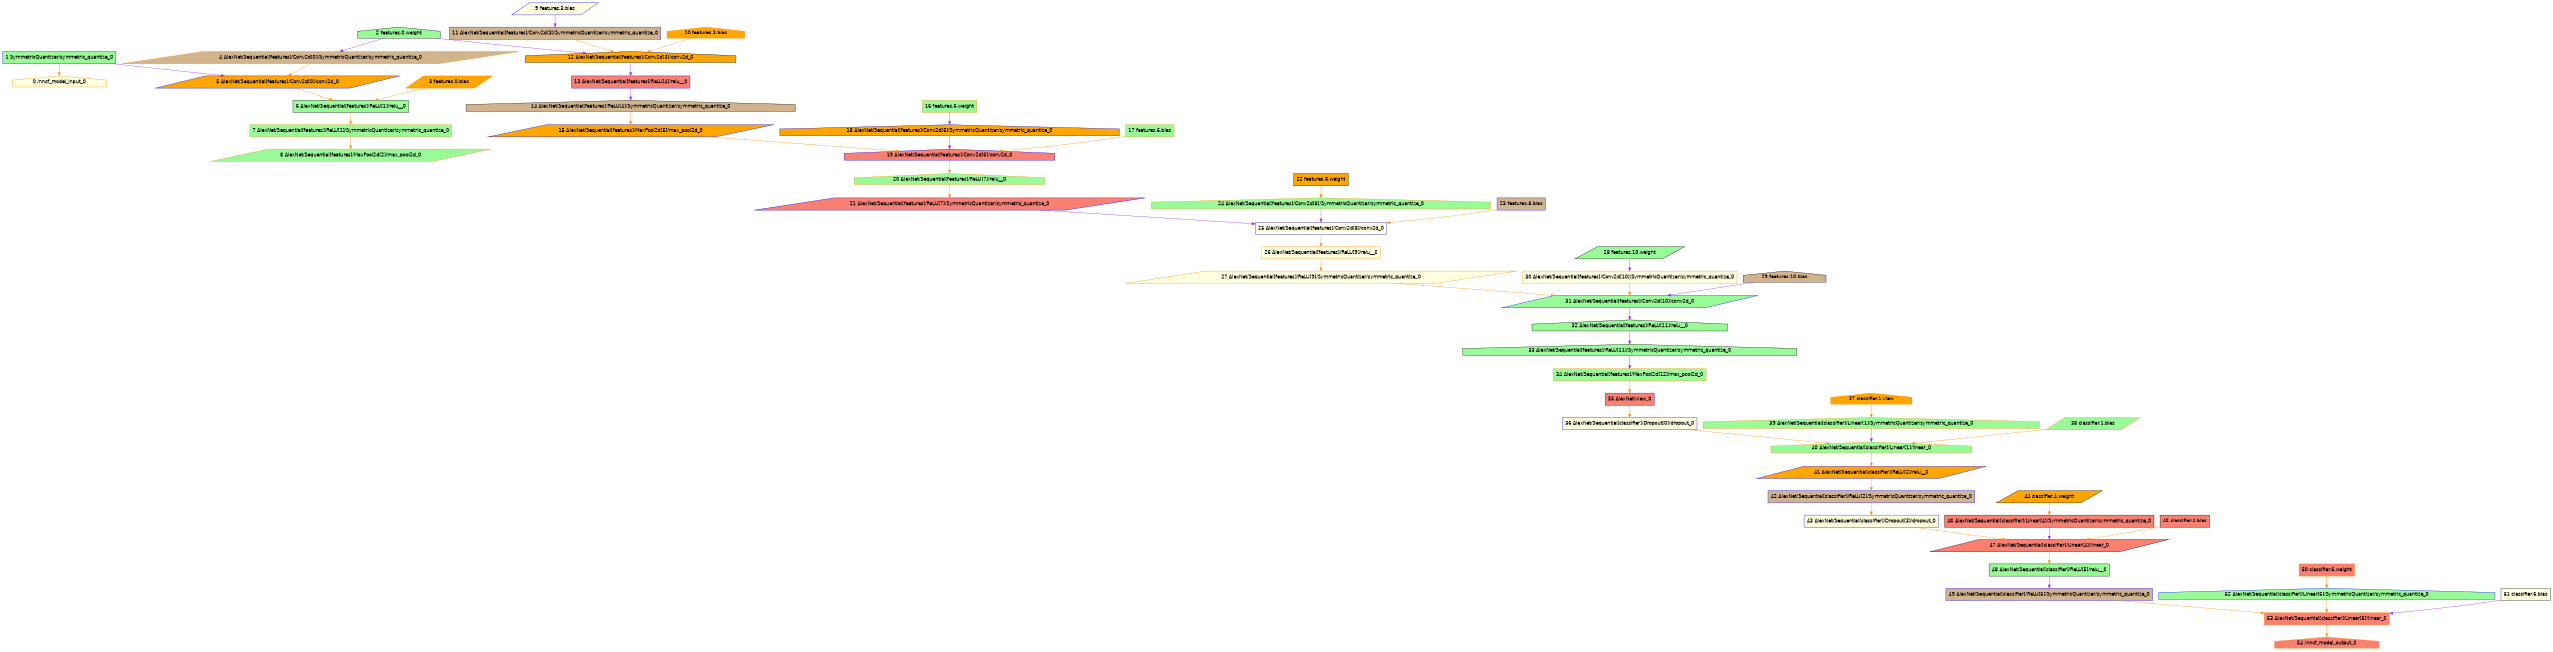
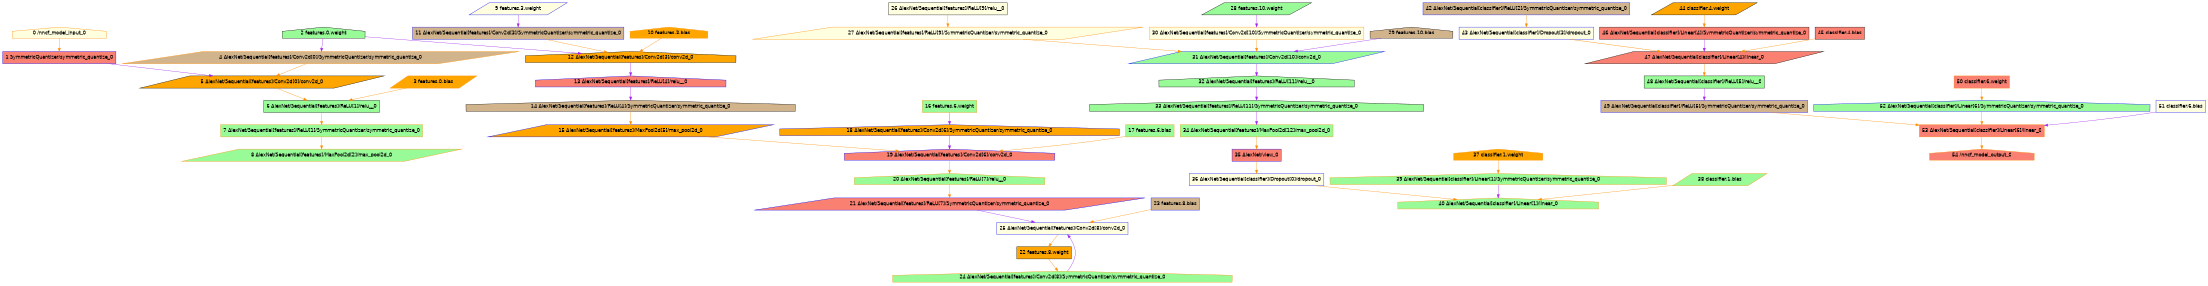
(555, 9) -> (518, 9)
(59, 58) -> (59, 58)
(59, 68) -> (59, 43)
(278, 82) -> (262, 82)
(631, 82) -> (631, 82)
(1321, 239) -> (1054, 239)
(1321, 253) -> (948, 9)
(1871, 399) -> (1498, 155)
(1871, 472) -> none
(2526, 594) -> (2181, 106)
